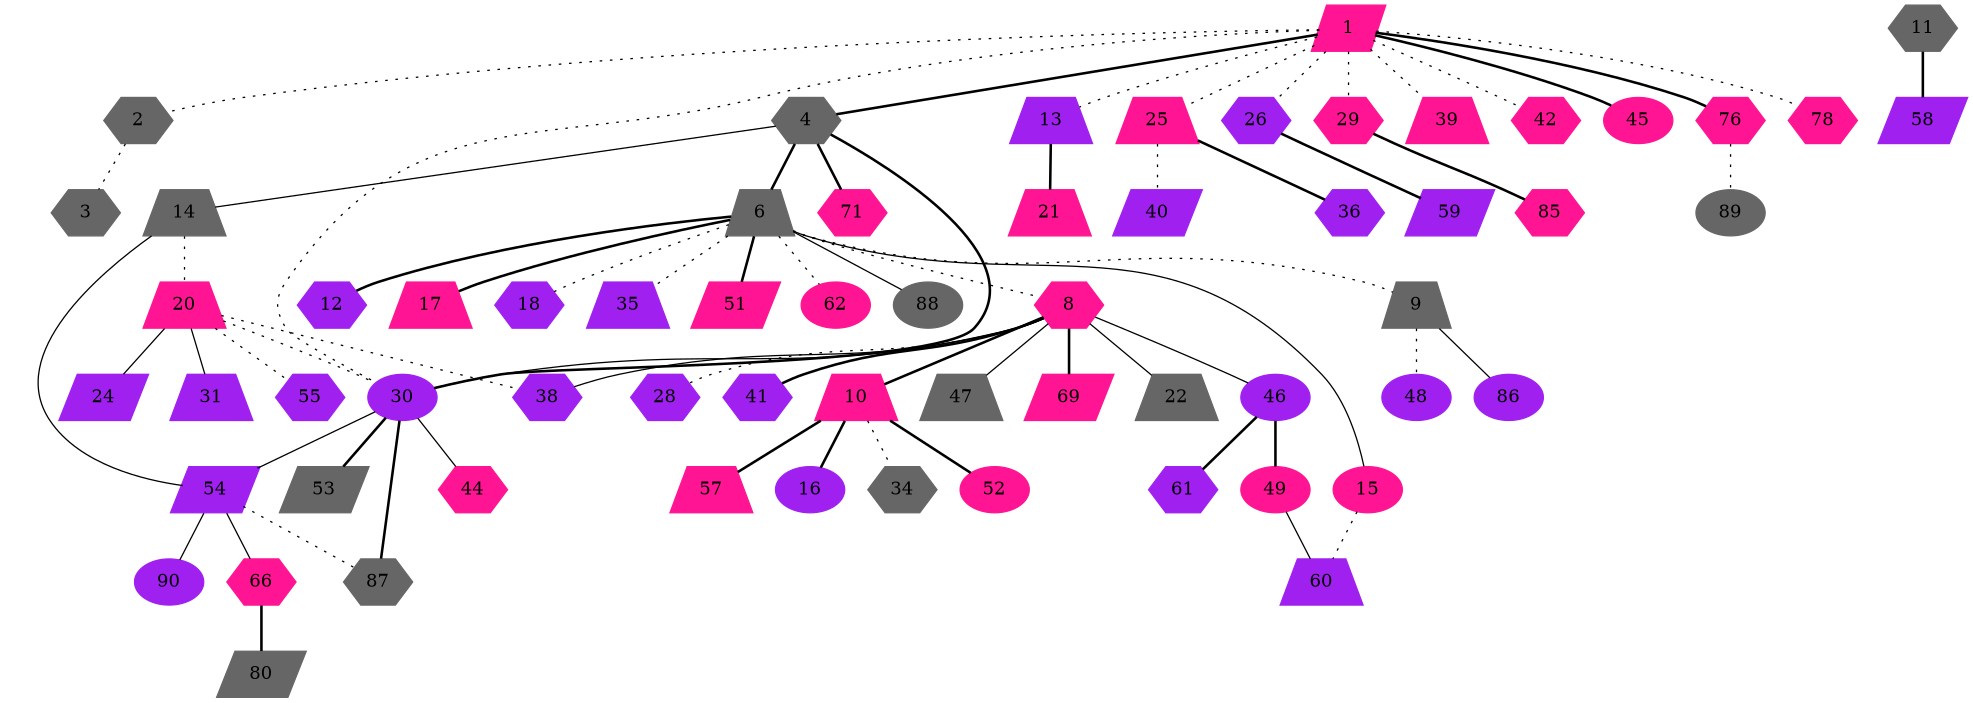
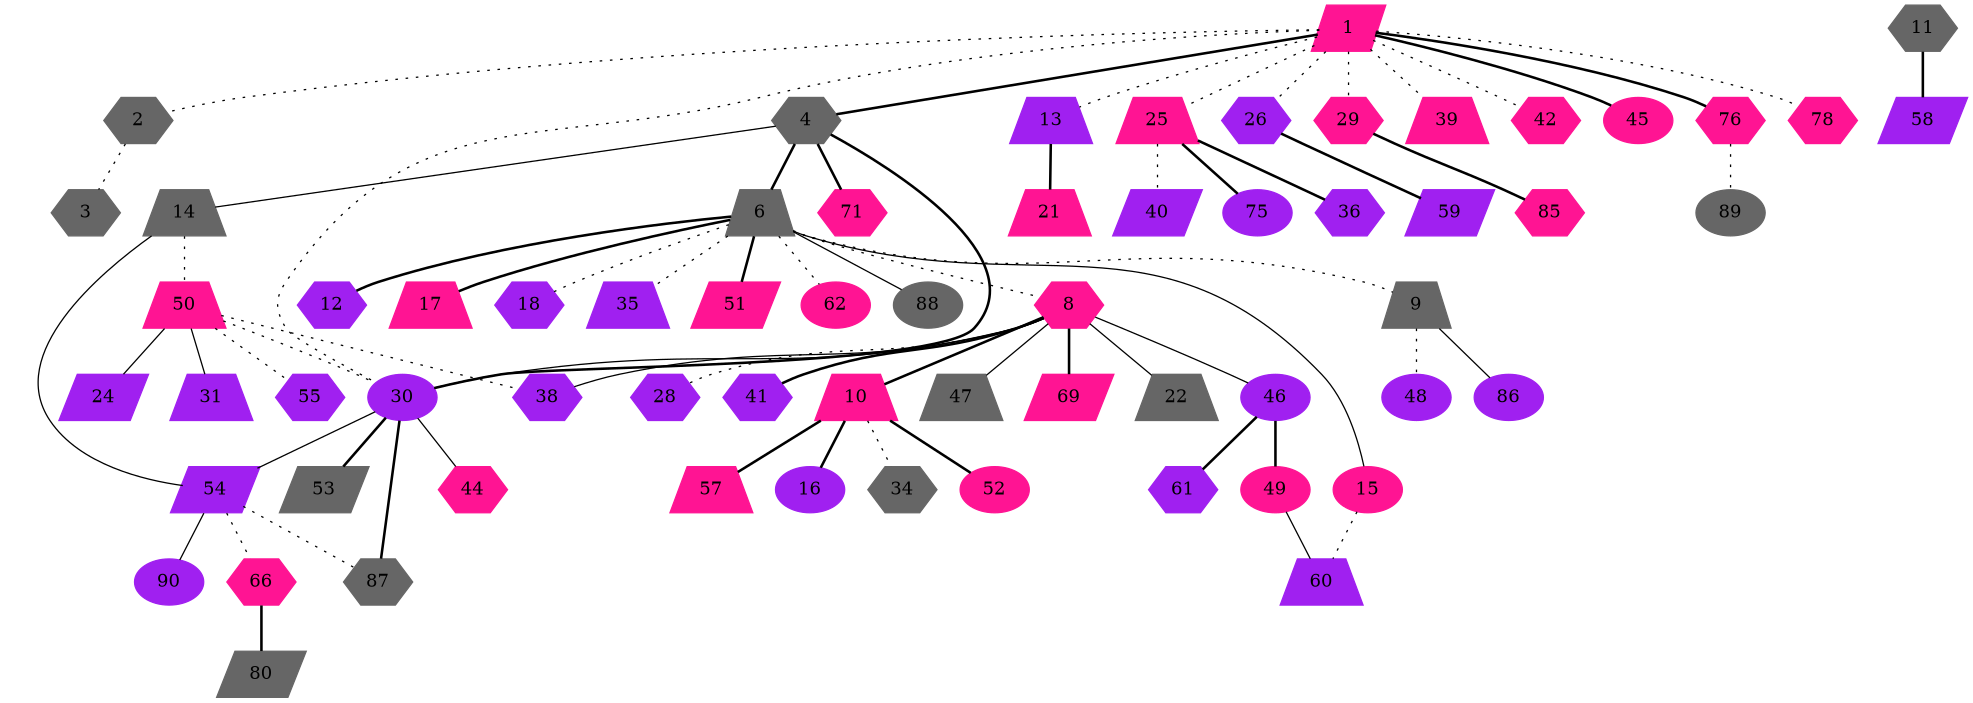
none -> (1257, 213)
(185, 305) -> (185, 305)
(238, 536) -> (238, 536)
